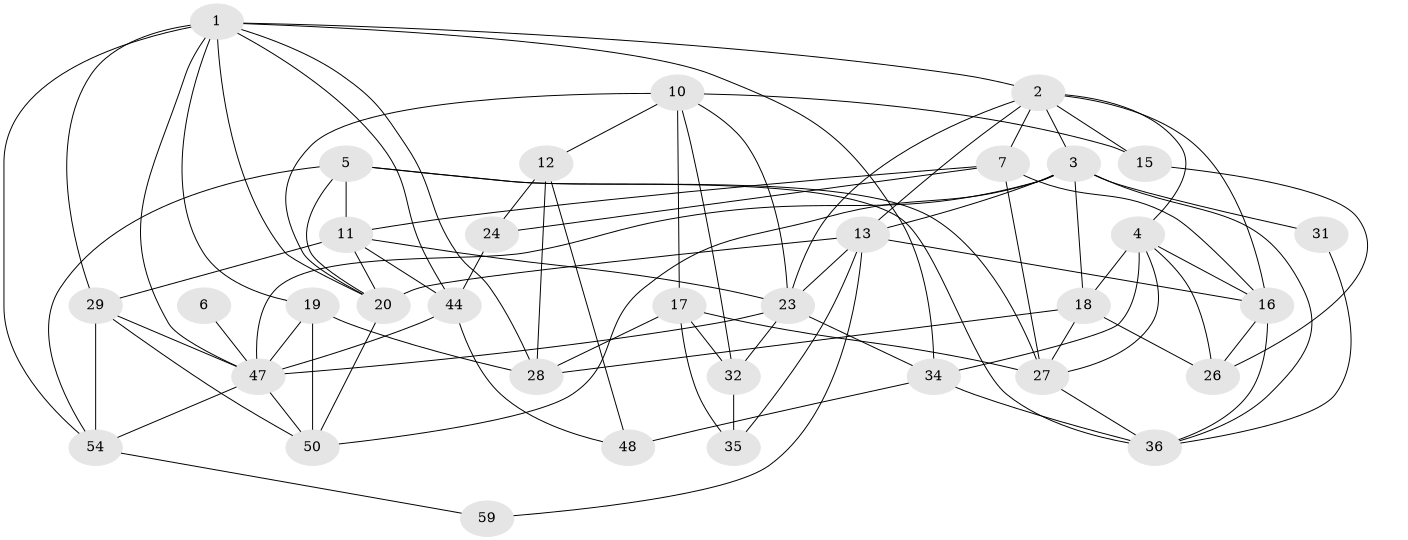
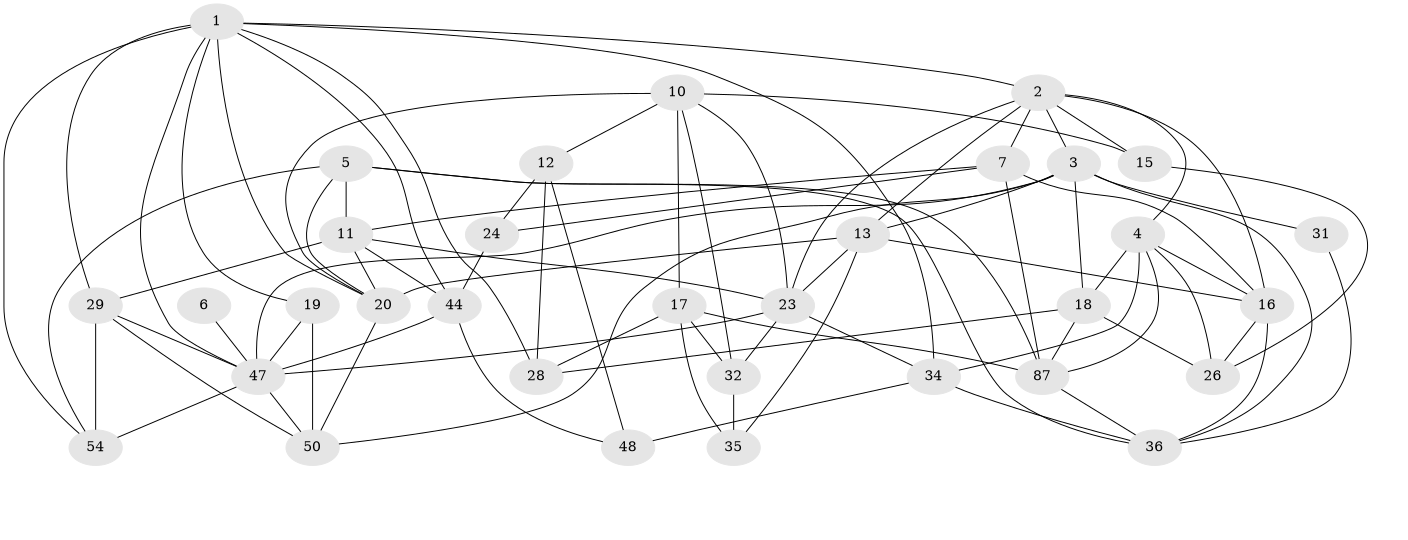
(421, 347) -> none
(1042, 377) -> (1042, 377)
(487, 519) -> none
